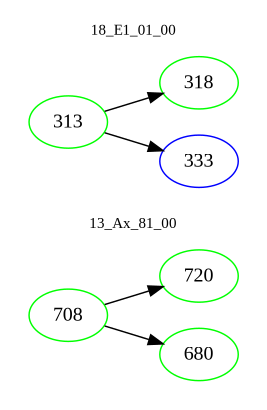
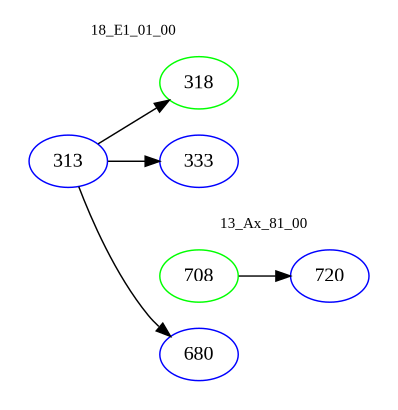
(68, 122) -> (68, 161)
(199, 276) -> (330, 276)
(127, 333) -> (112, 260)
(199, 354) -> (199, 354)
